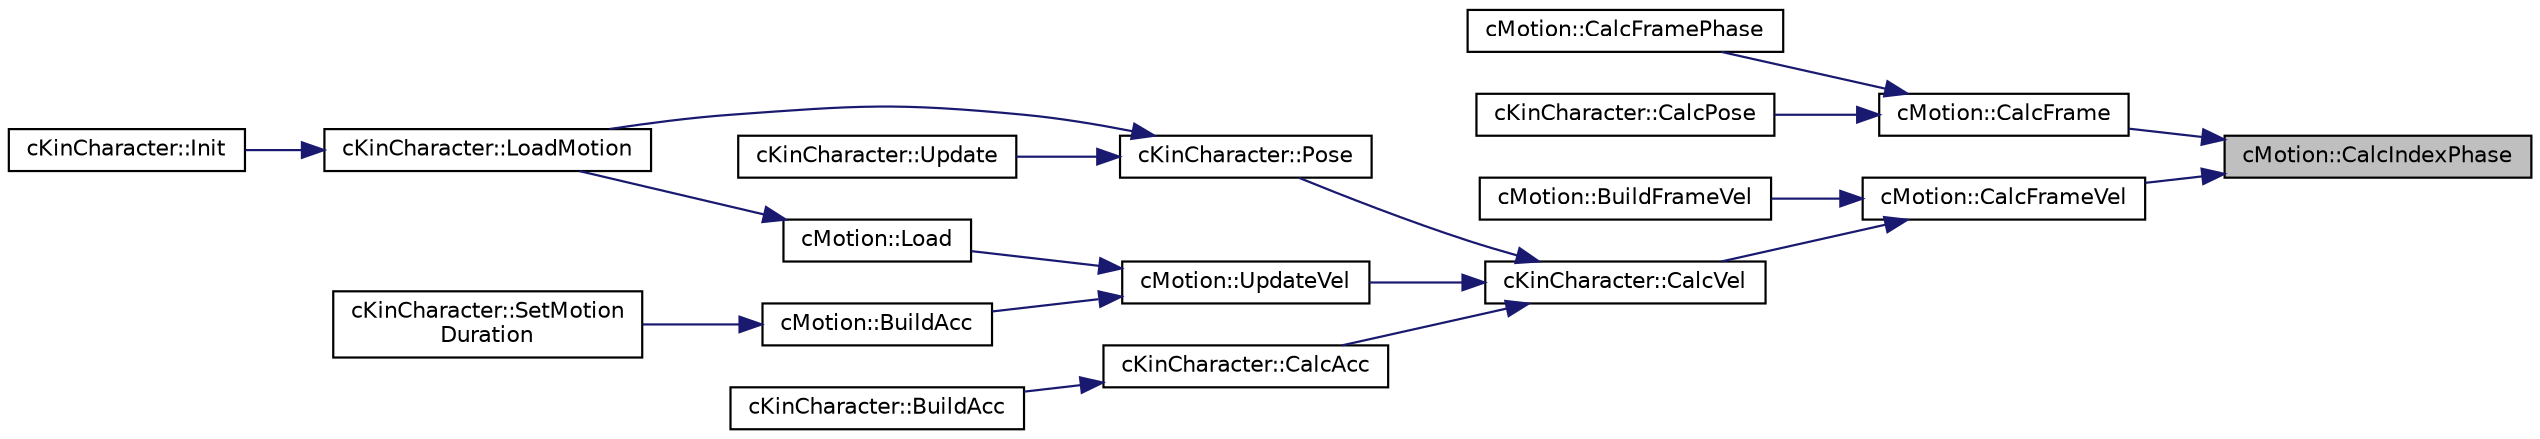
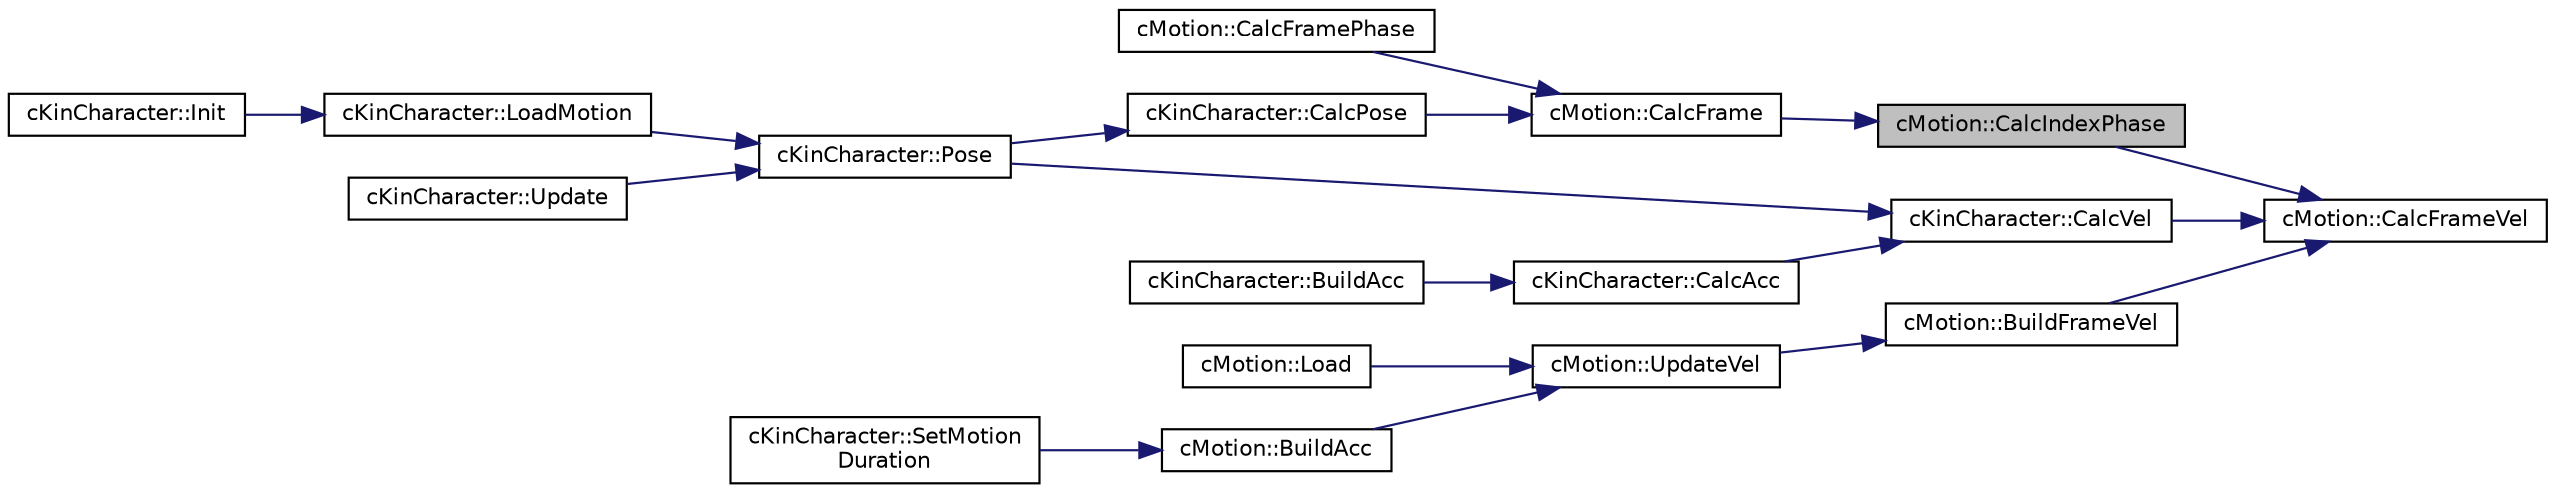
none -> (1058, 138)
(2174, 180) -> (2208, 170)
(672, 193) -> none
(1416, 282) -> (1822, 348)
